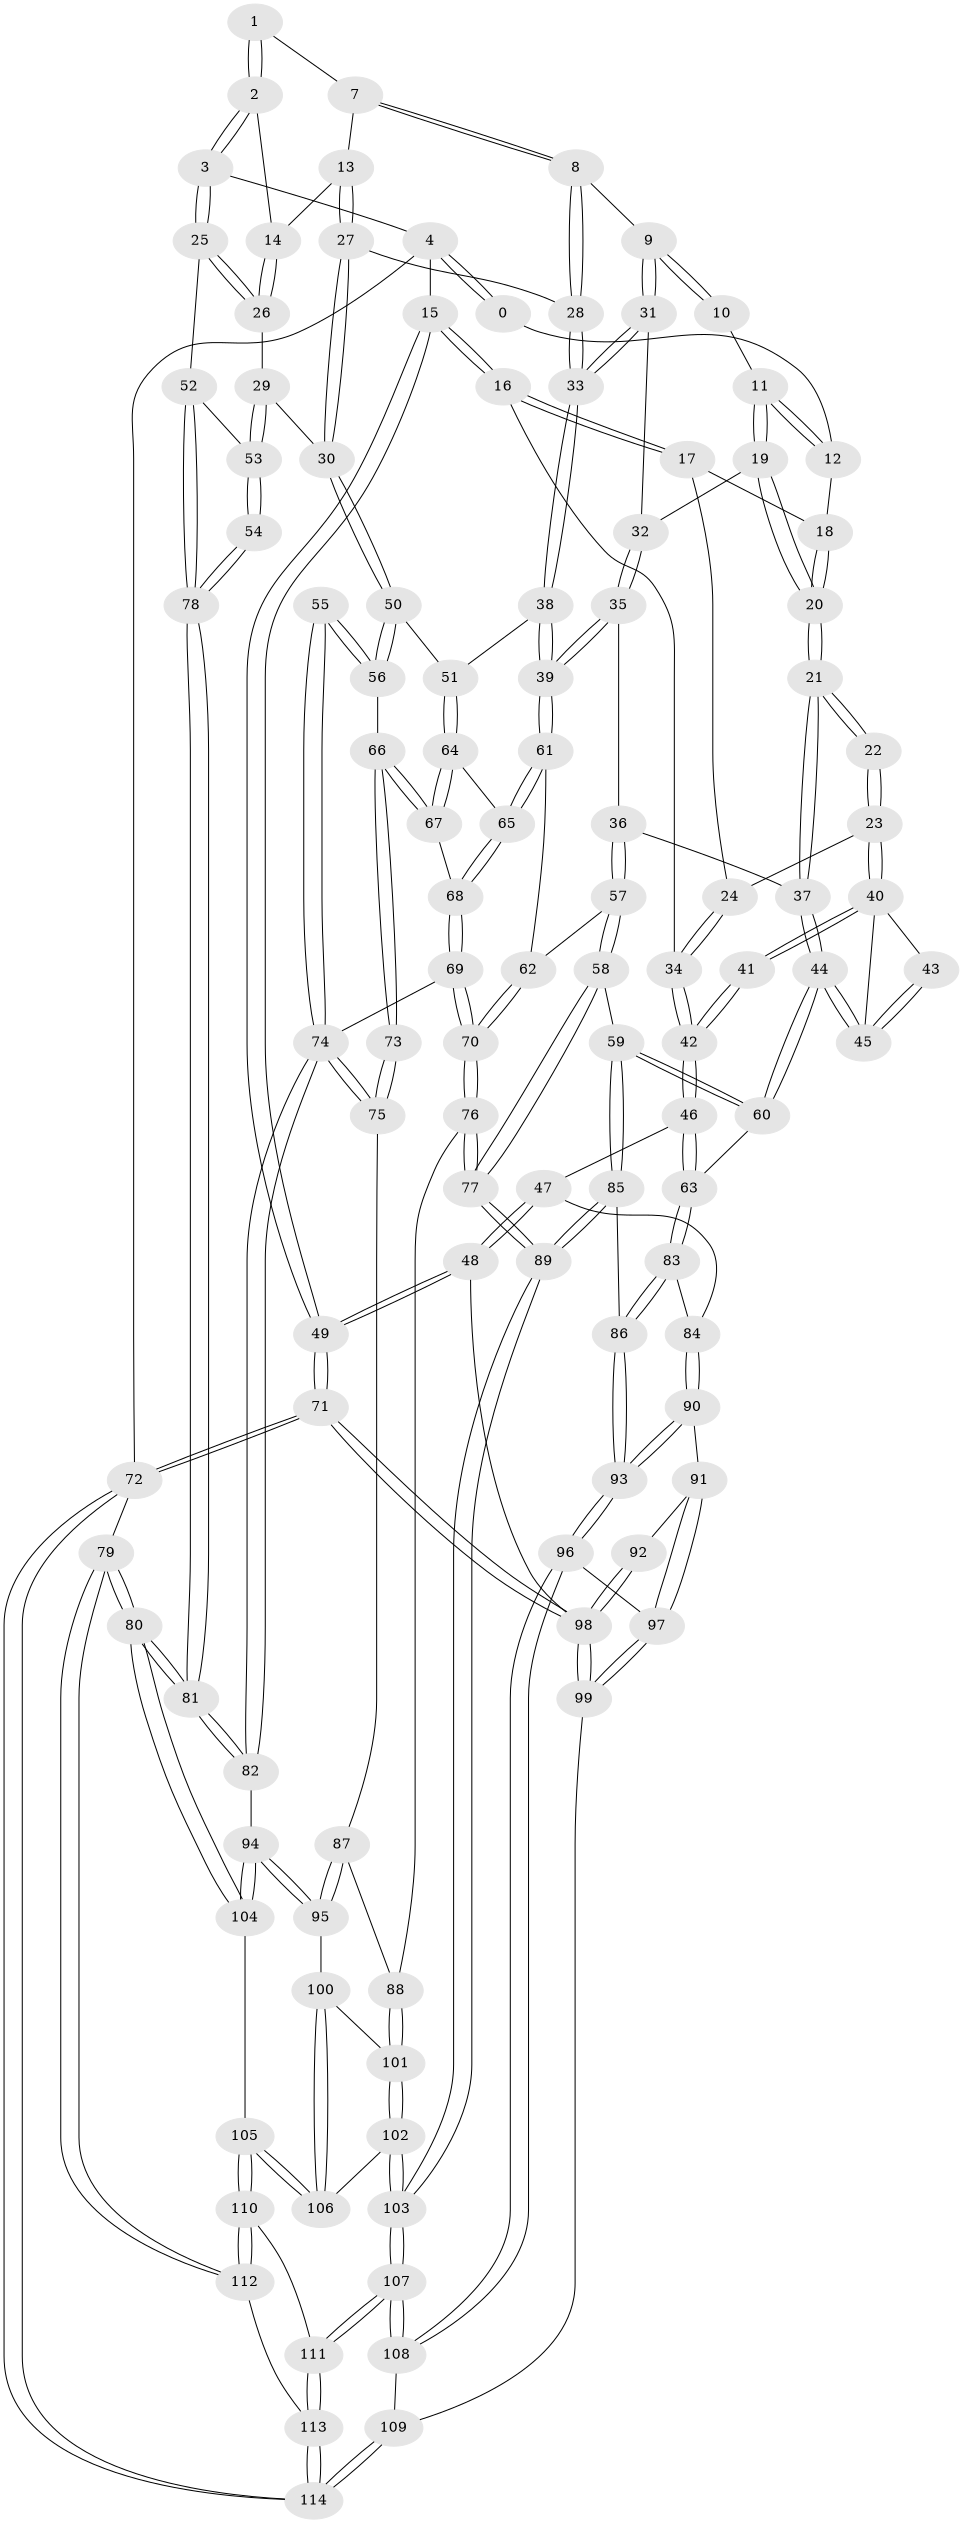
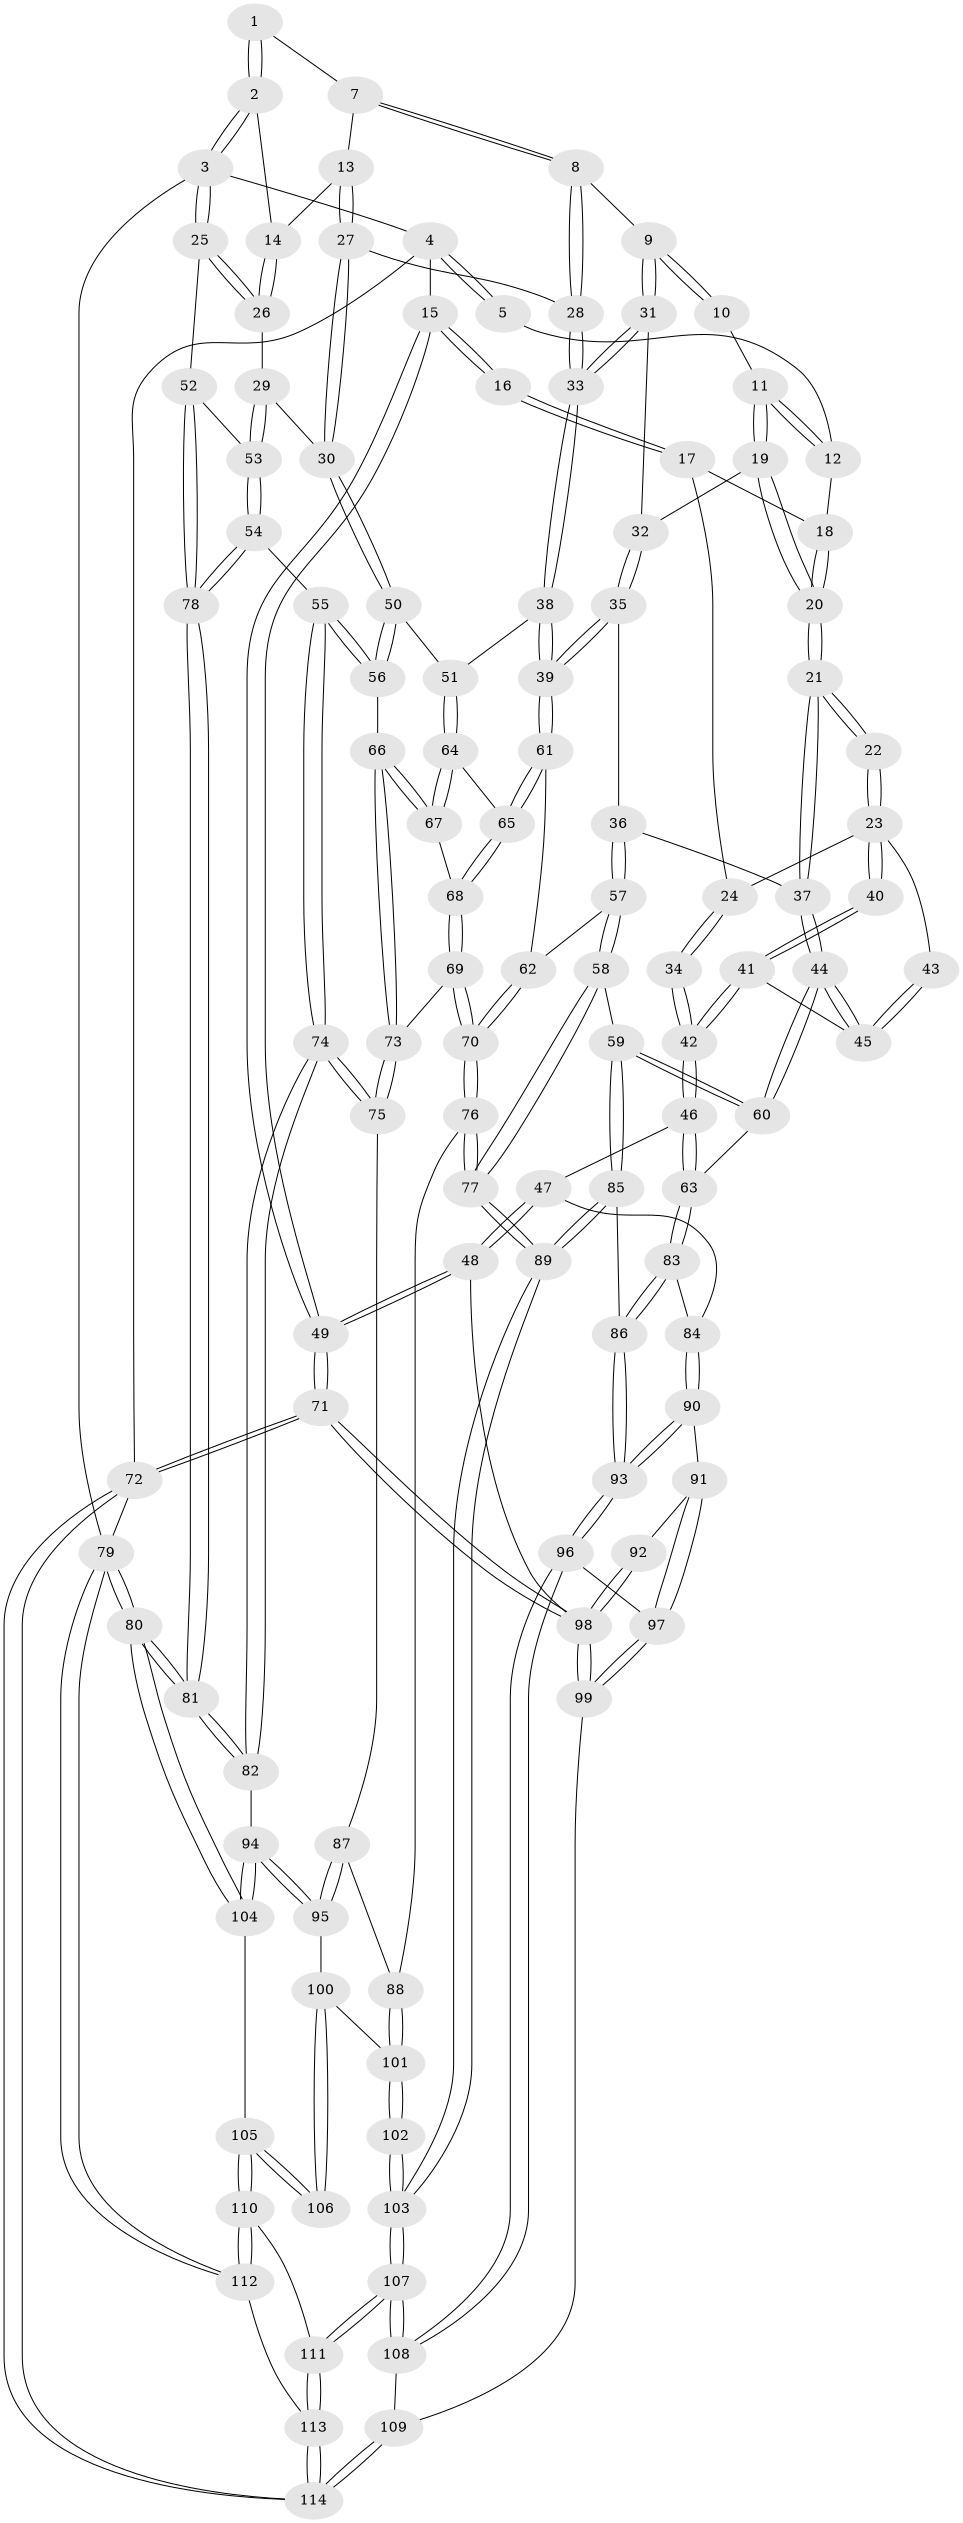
(503, 314) -> (503, 314)
none -> (291, 573)
(674, 649) -> none
none -> (79, 837)
(904, 934) -> (917, 893)
(870, 970) -> (796, 1000)
(381, 1010) -> (425, 1006)
(358, 2173) -> none
